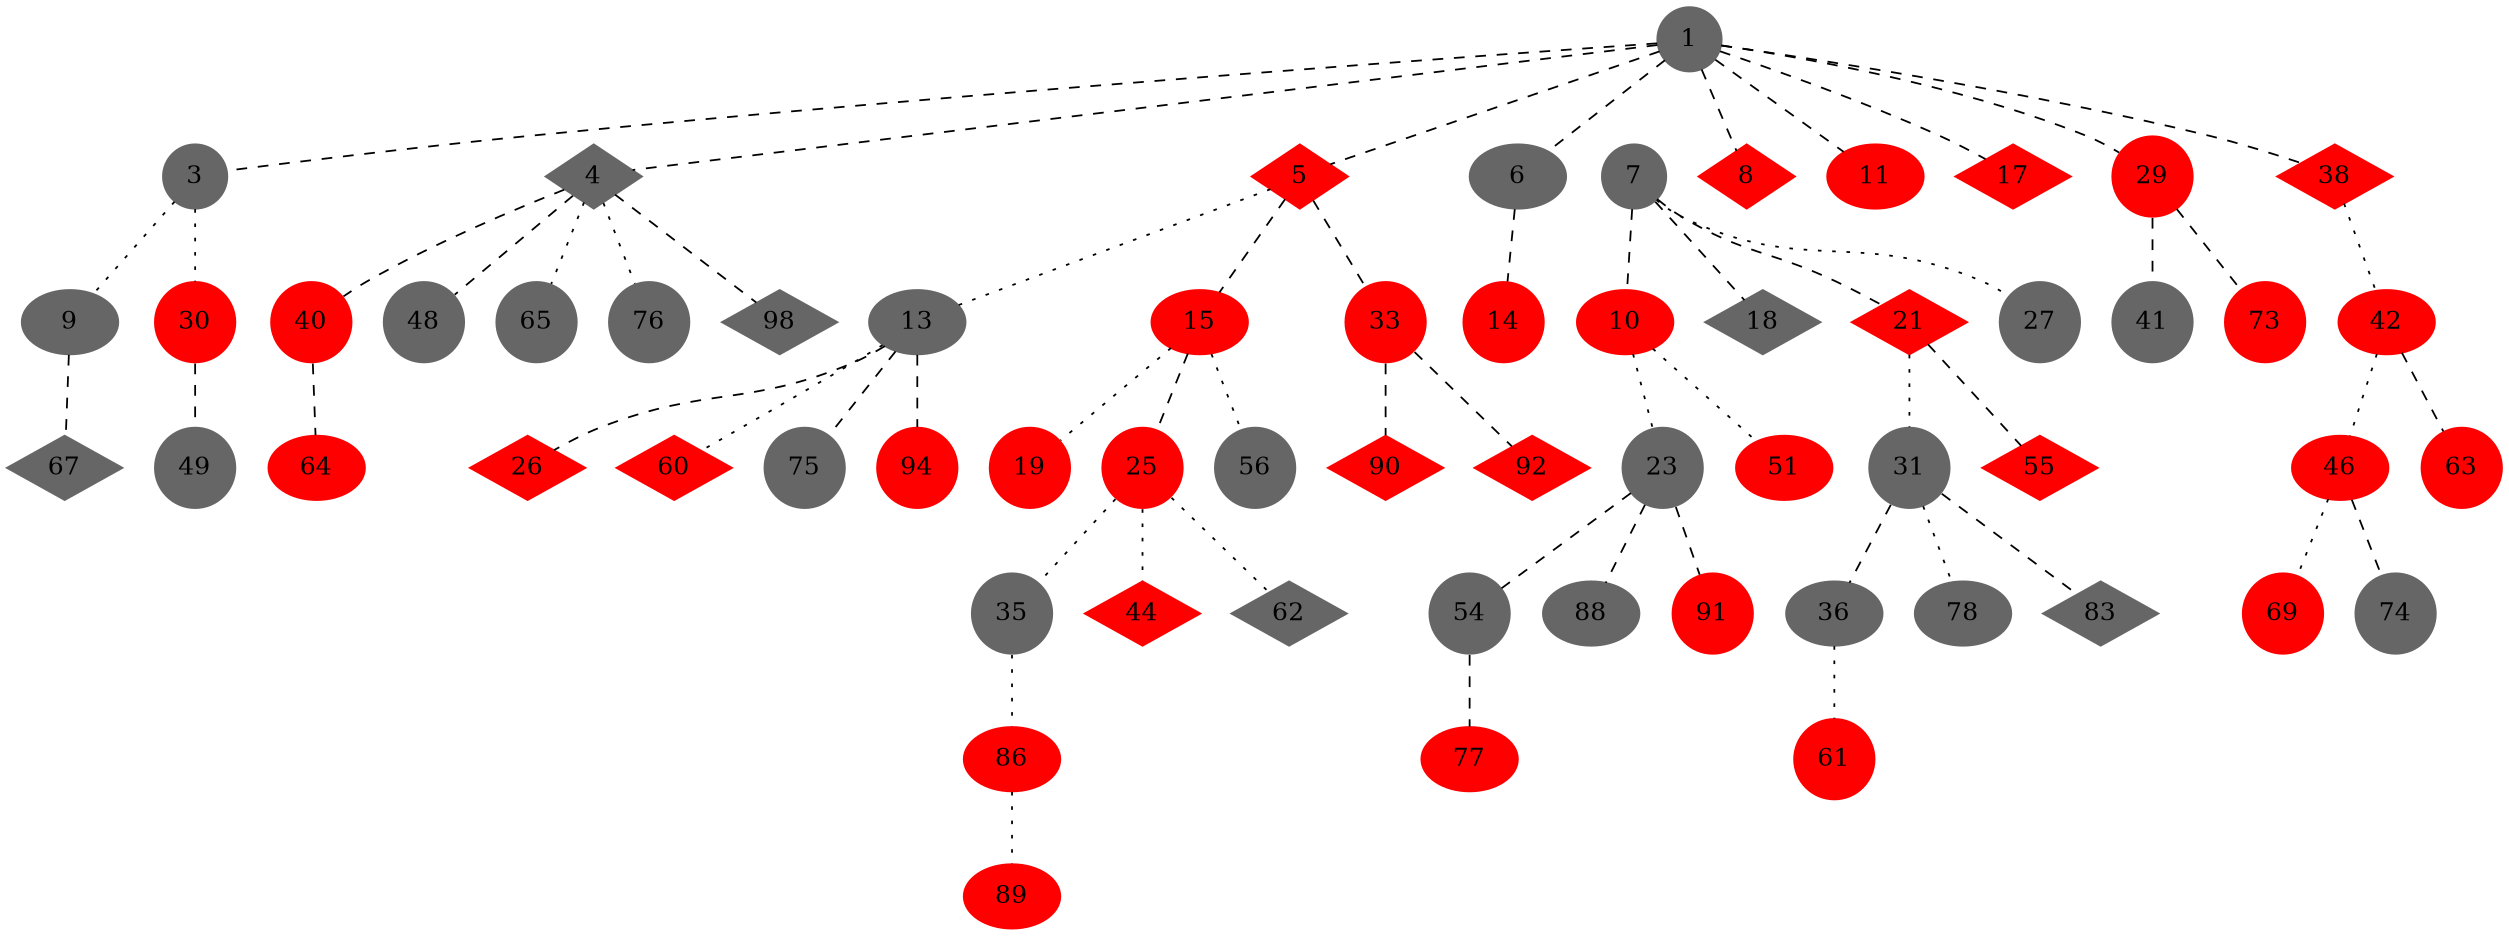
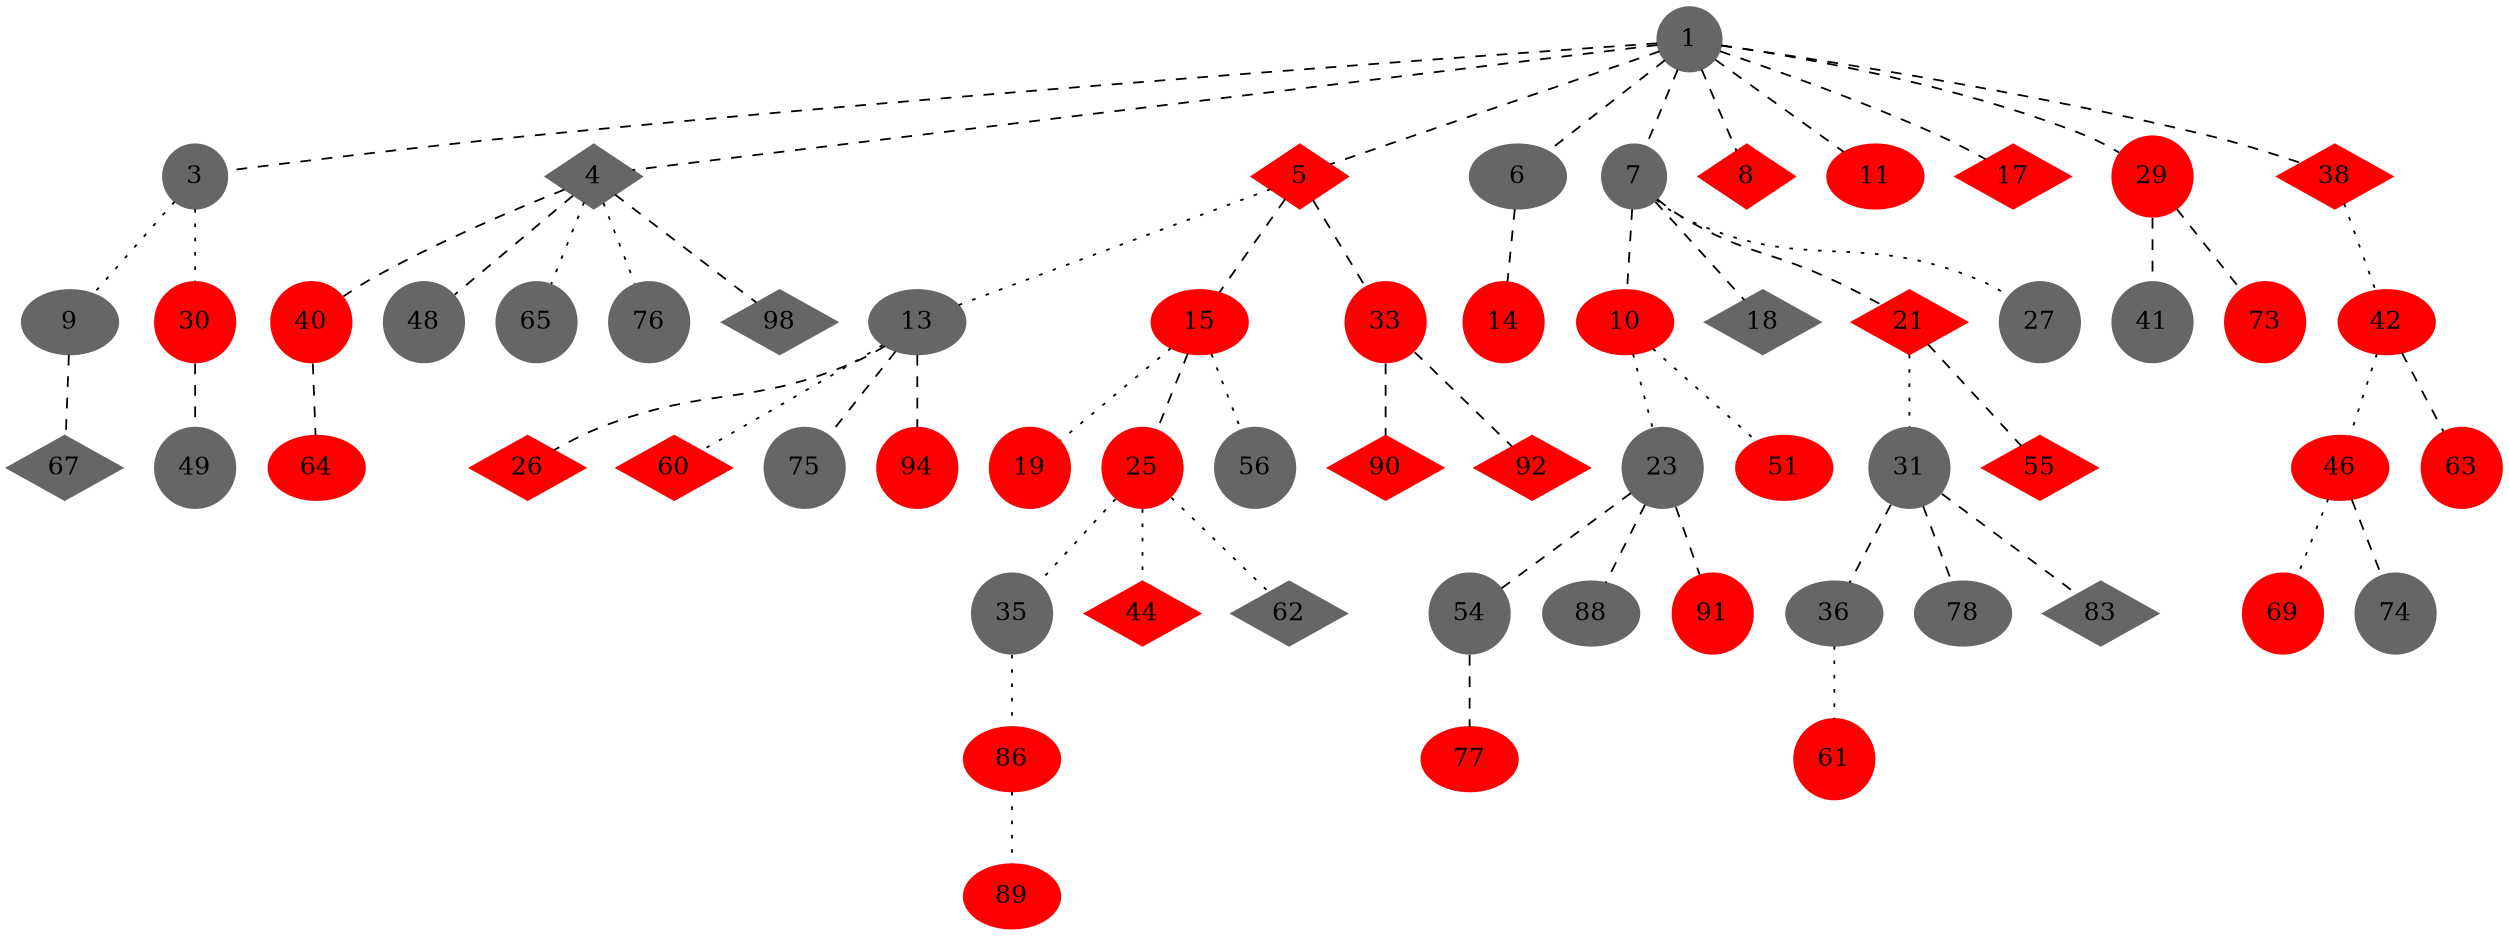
none -> (1662, 108)
(1937, 544) -> (1937, 544)
